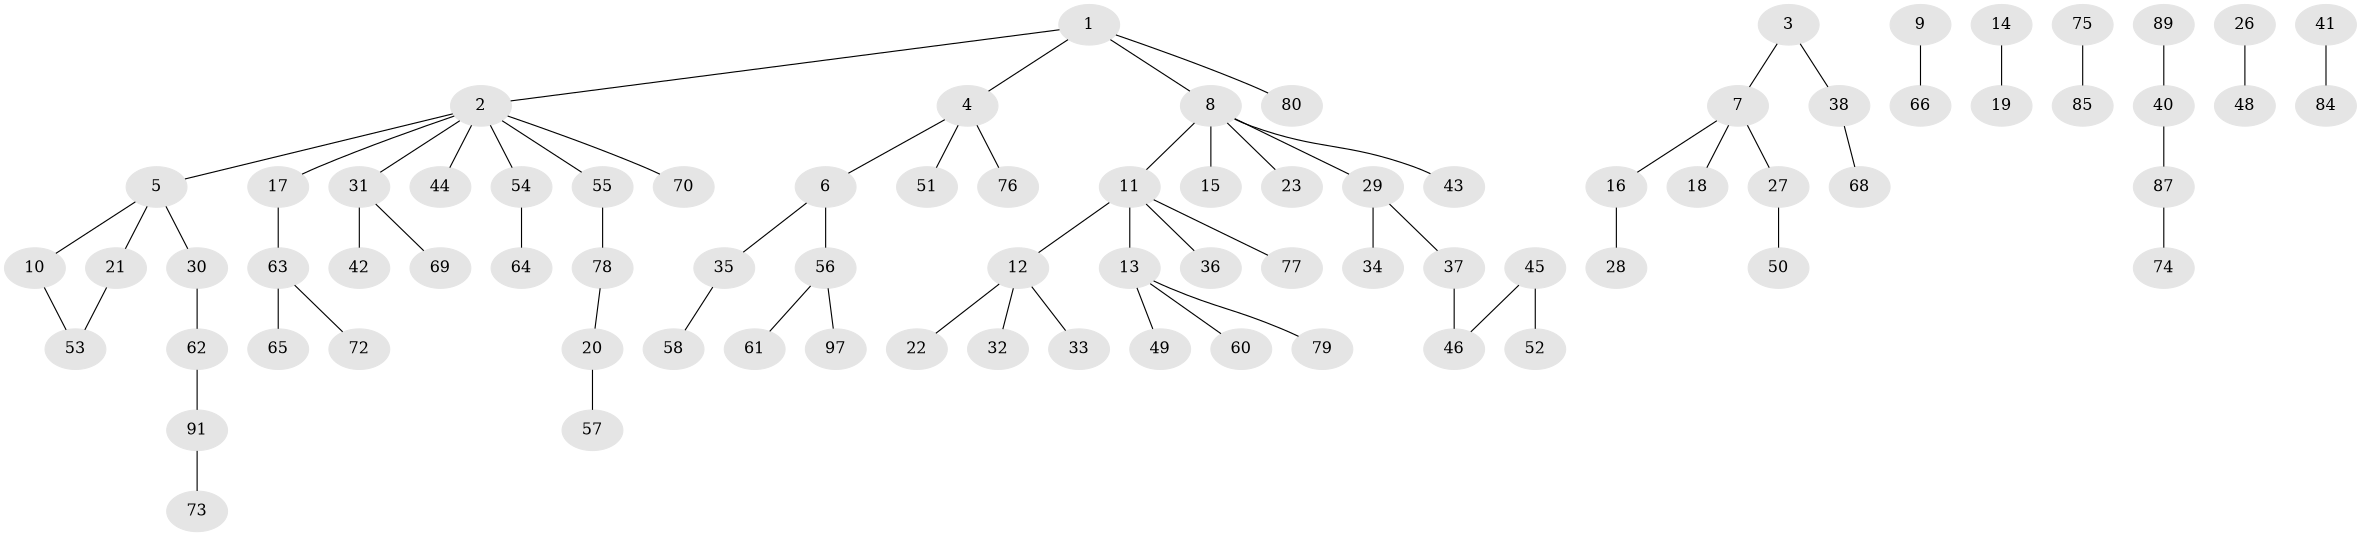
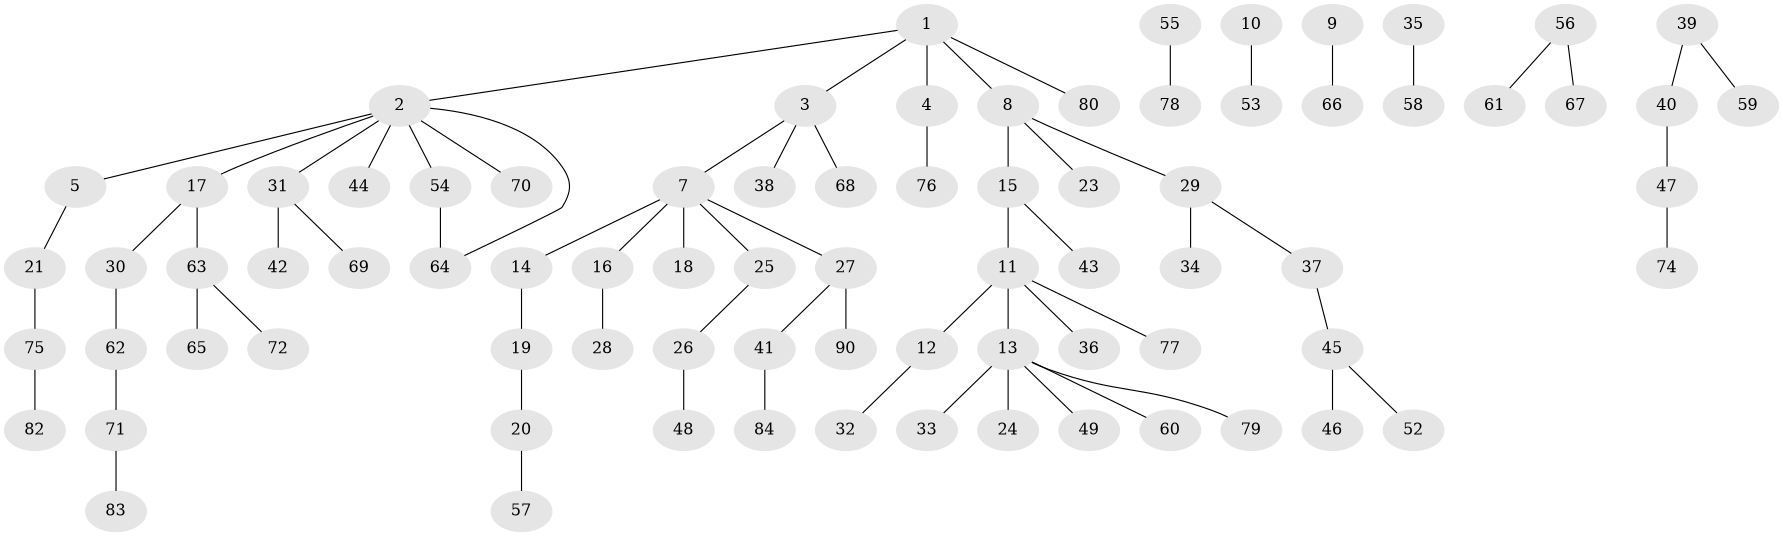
(2164, 25) -> (1687, 25)
none -> (866, 65)
none -> (1748, 106)
(2083, 106) -> (35, 430)
(1170, 146) -> (1008, 228)
(1333, 146) -> (1049, 227)
(542, 147) -> (563, 169)
(1850, 147) -> (826, 146)
(826, 187) -> none
(927, 187) -> none
(2164, 187) -> (1667, 187)
(96, 228) -> none
(177, 228) -> (157, 227)
none -> (603, 228)
none -> (765, 268)
(1779, 268) -> (846, 349)
(598, 308) -> (522, 390)
(96, 309) -> (35, 309)
none -> (805, 309)
(1049, 309) -> (968, 390)
(1454, 309) -> (1322, 309)
(836, 349) -> (1576, 106)
(917, 349) -> none
(197, 430) -> (116, 430)
none -> (1008, 430)
(197, 511) -> (116, 511)
